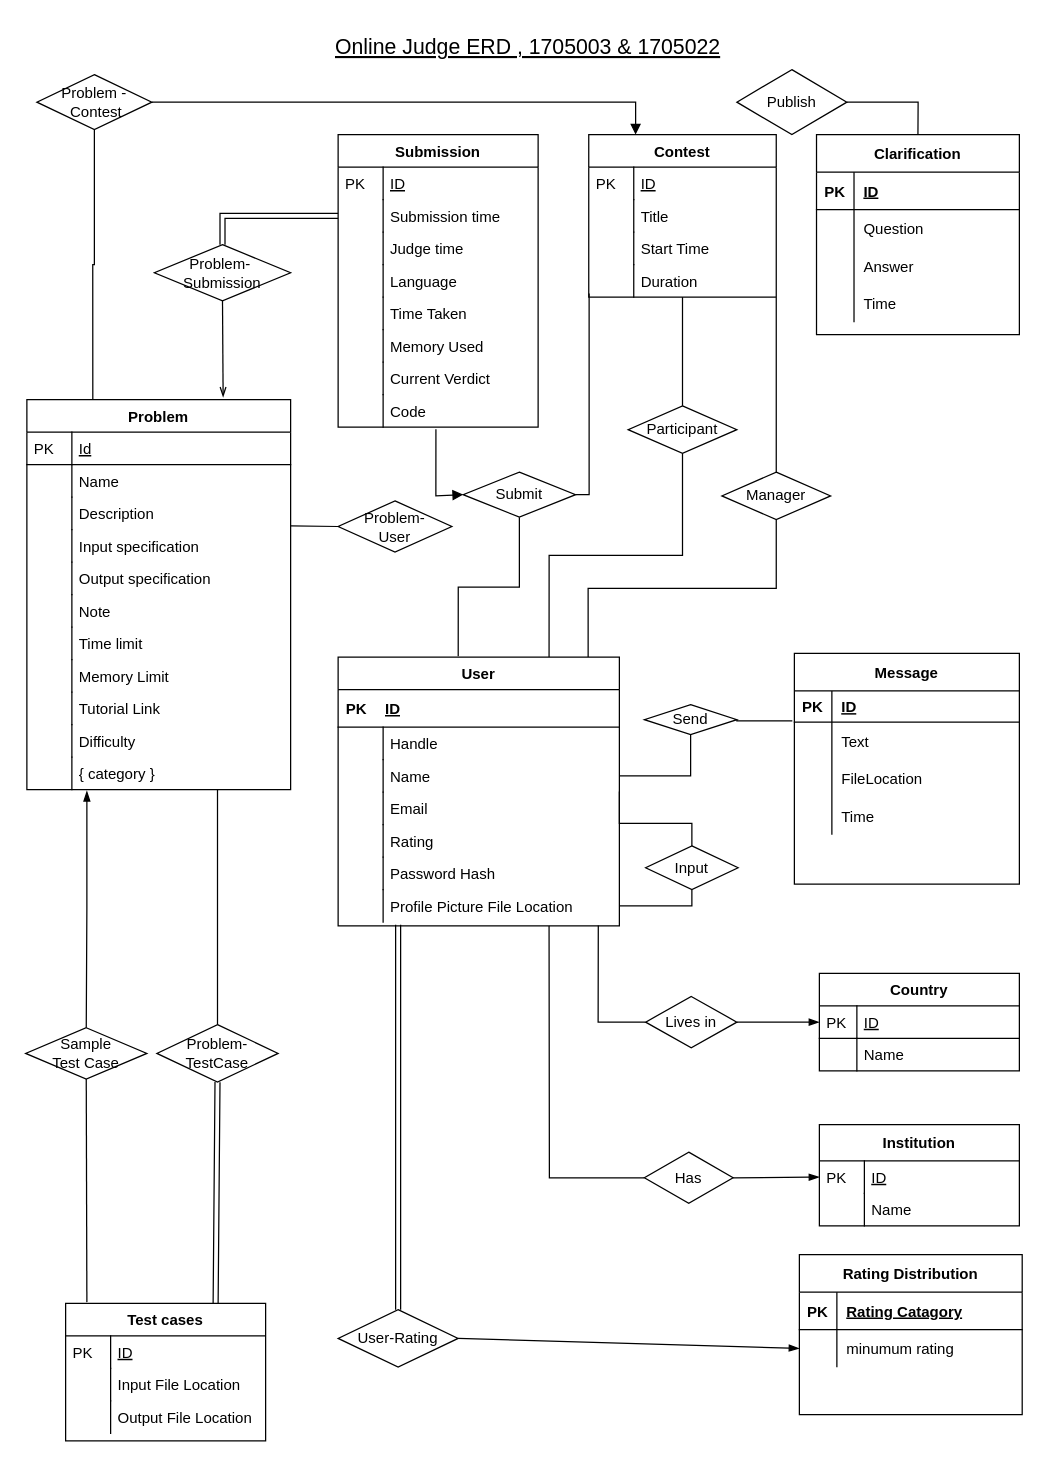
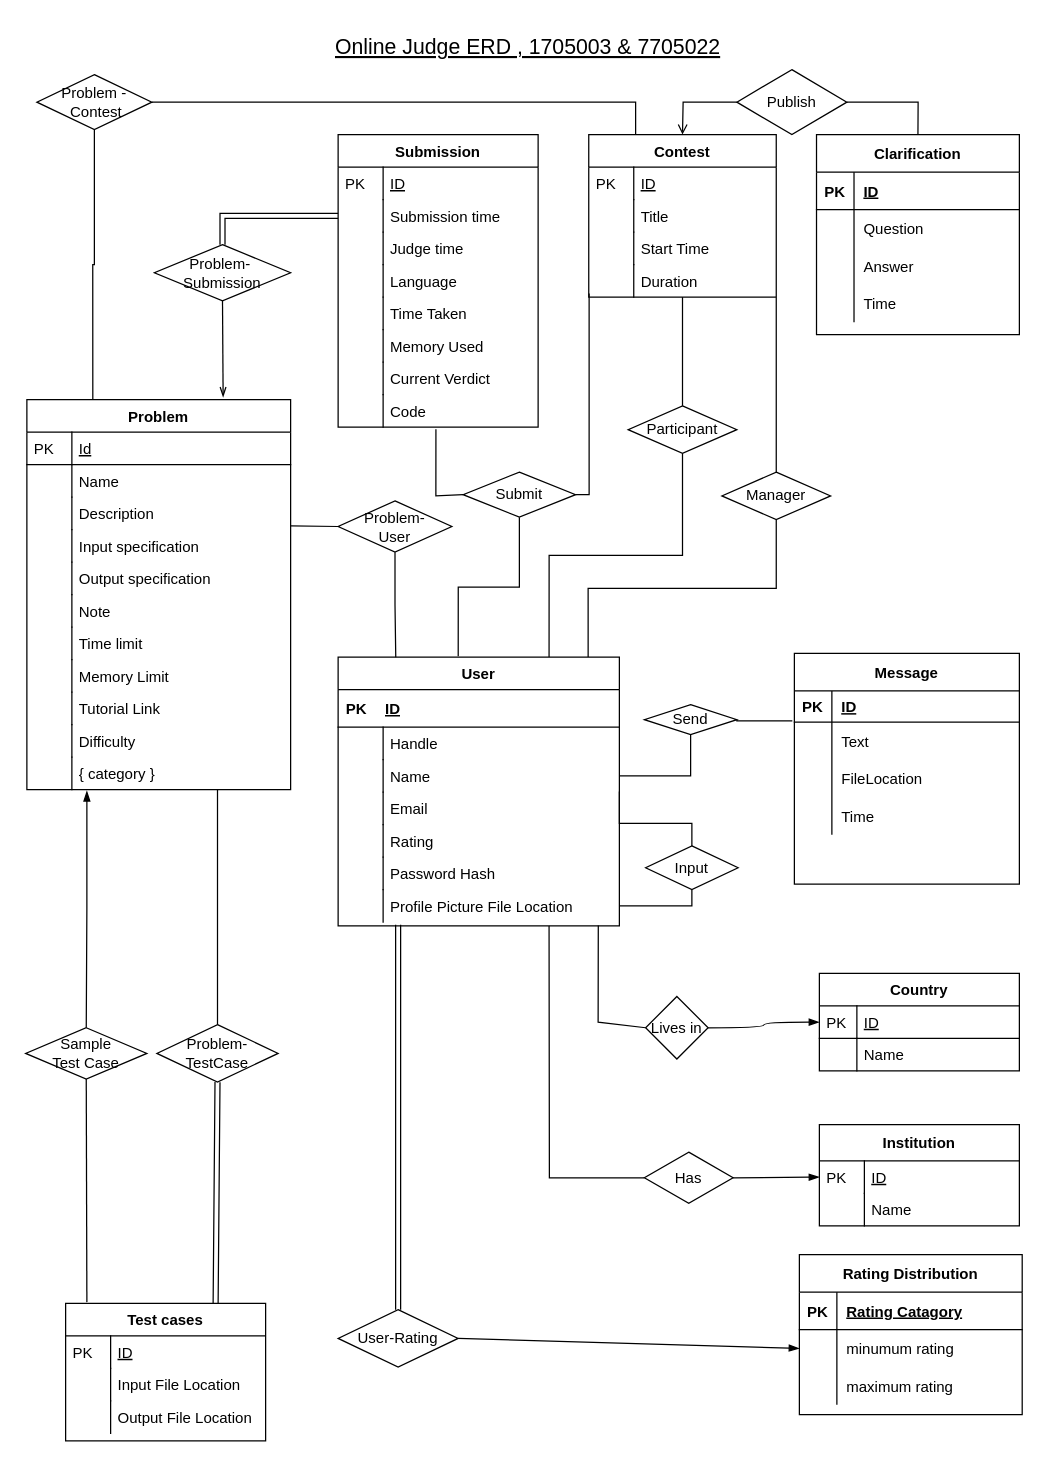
(524, 47) -> (524, 47)
none -> (695, 102)
(636, 123) -> (636, 127)
(451, 495) -> (456, 495)
none -> (395, 604)
(691, 1022) -> (677, 1028)
none -> (930, 1386)
